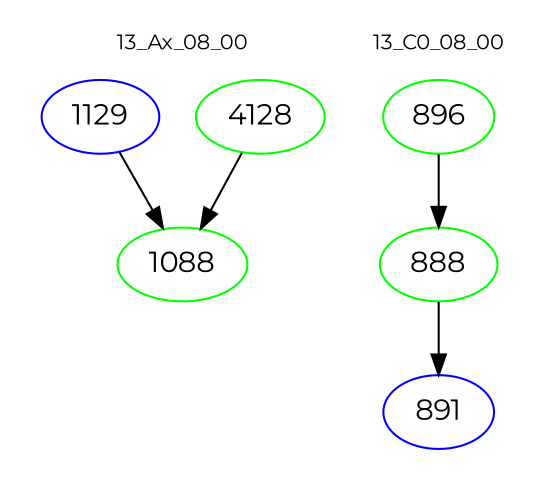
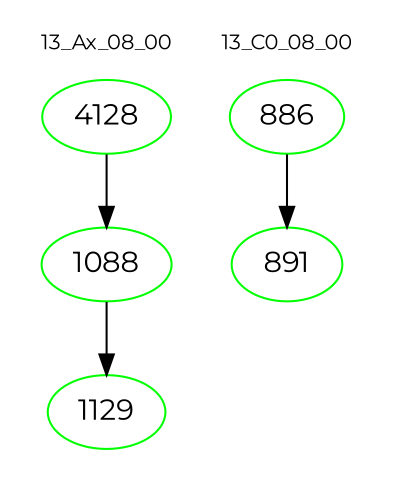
(100, 117) -> (107, 412)
(439, 117) -> none
(136, 181) -> (107, 328)
(439, 264) -> (287, 117)
(439, 412) -> (287, 264)
